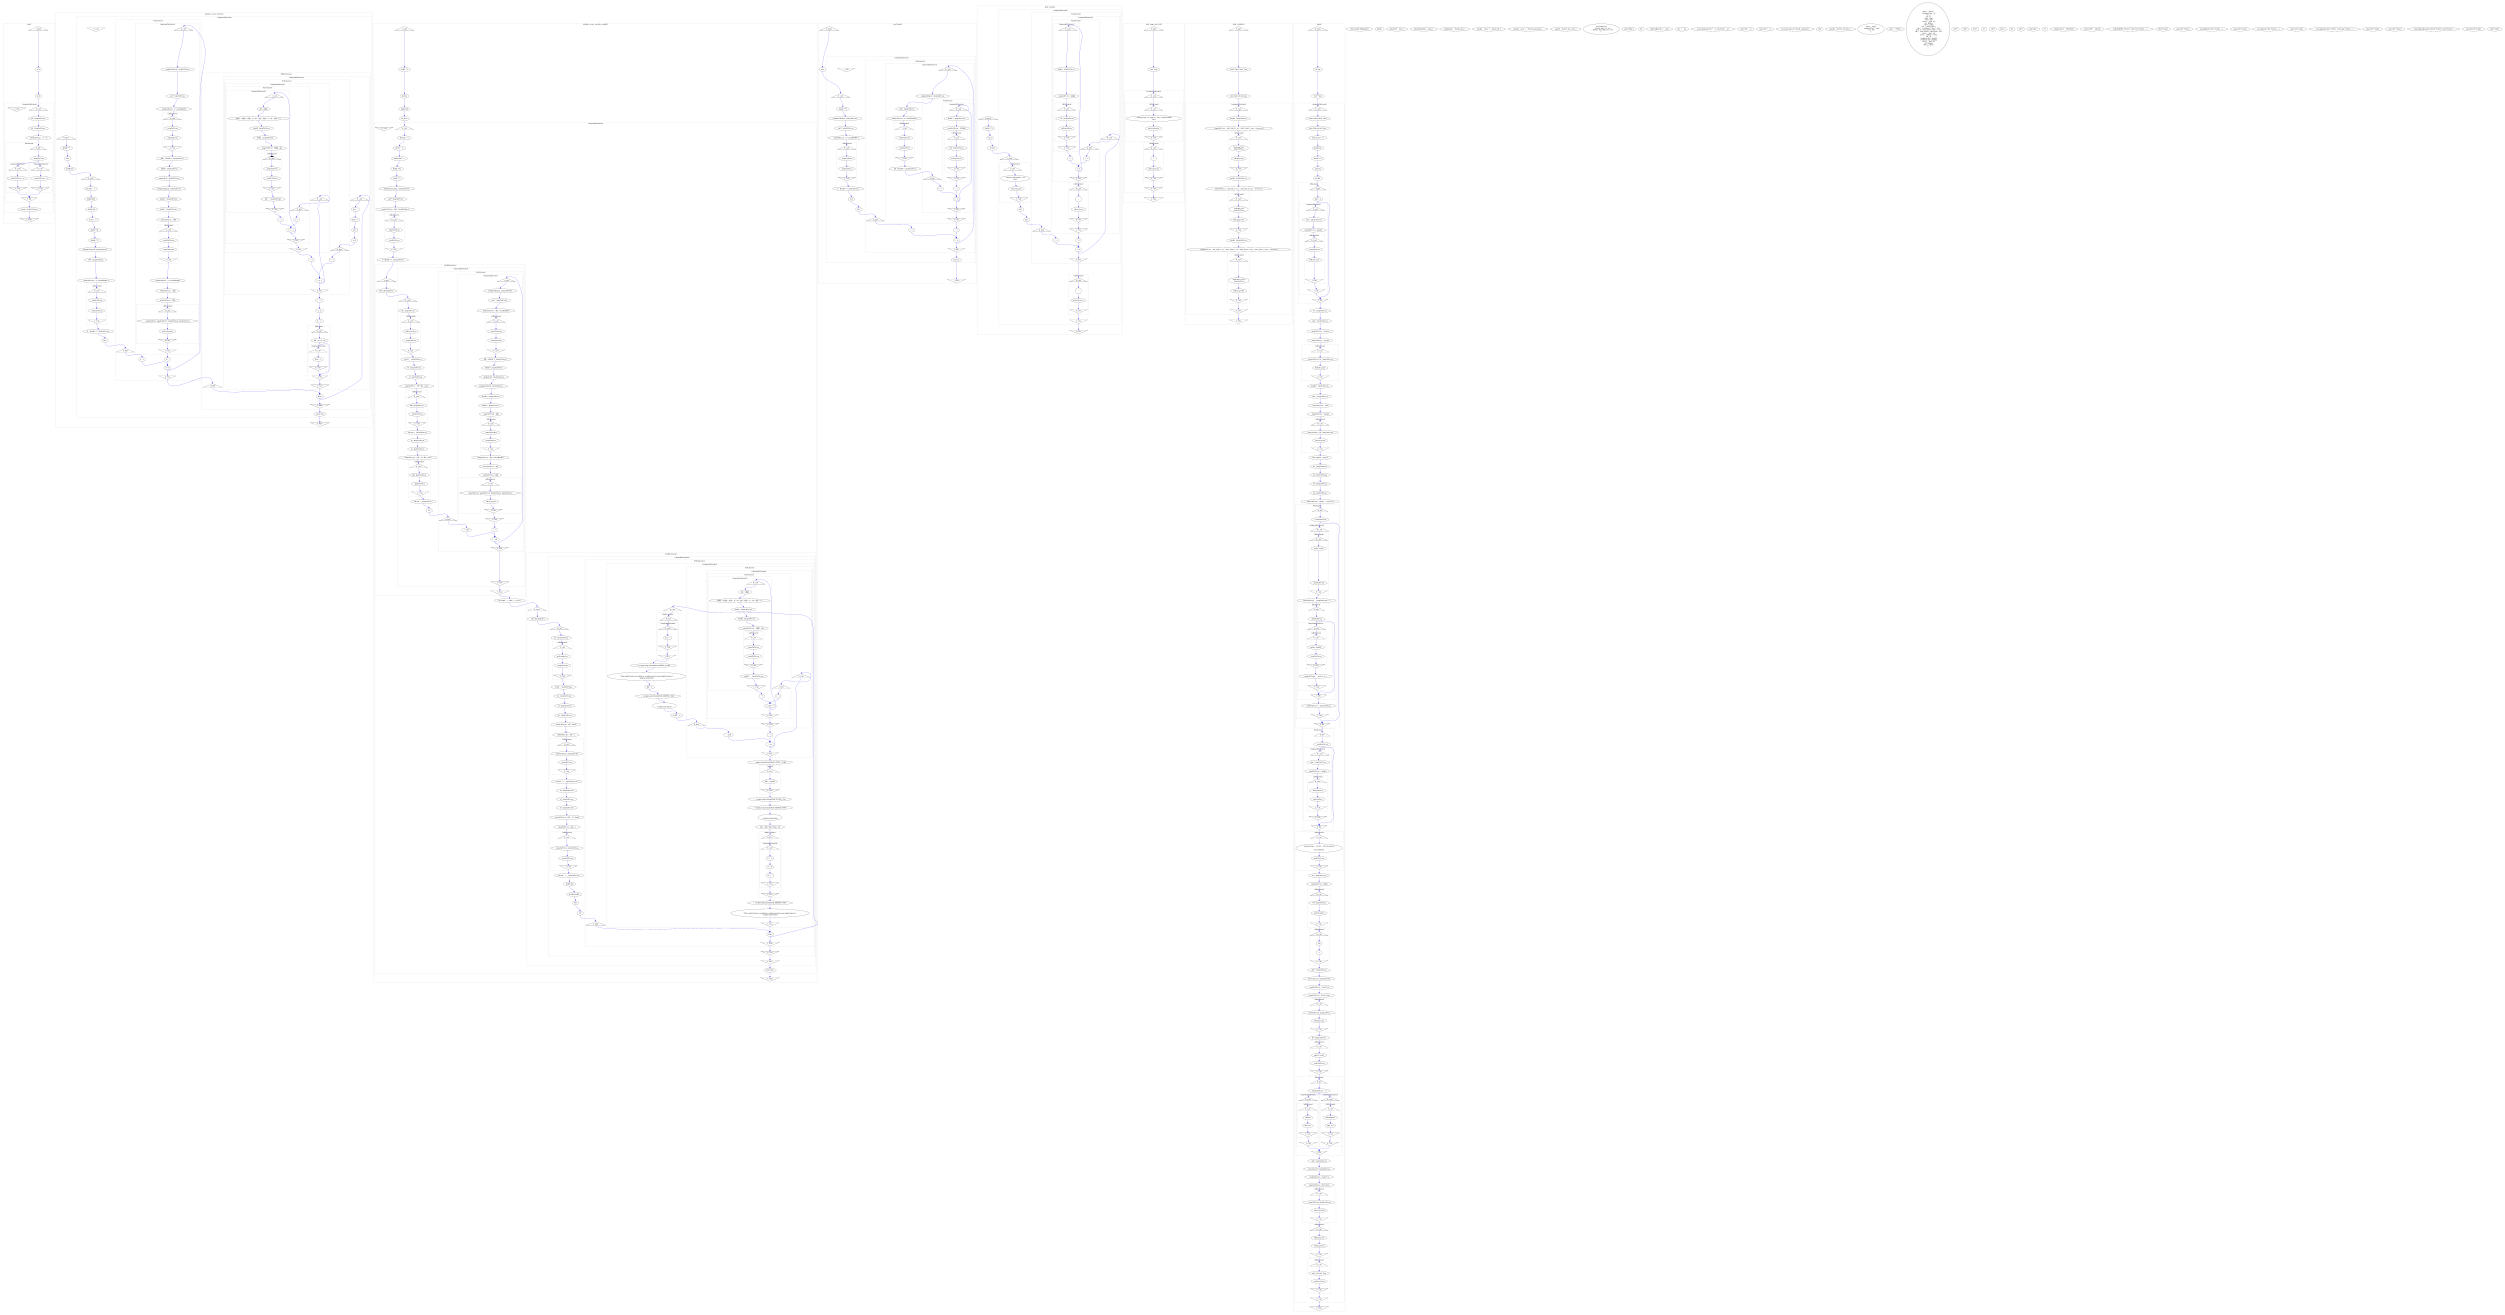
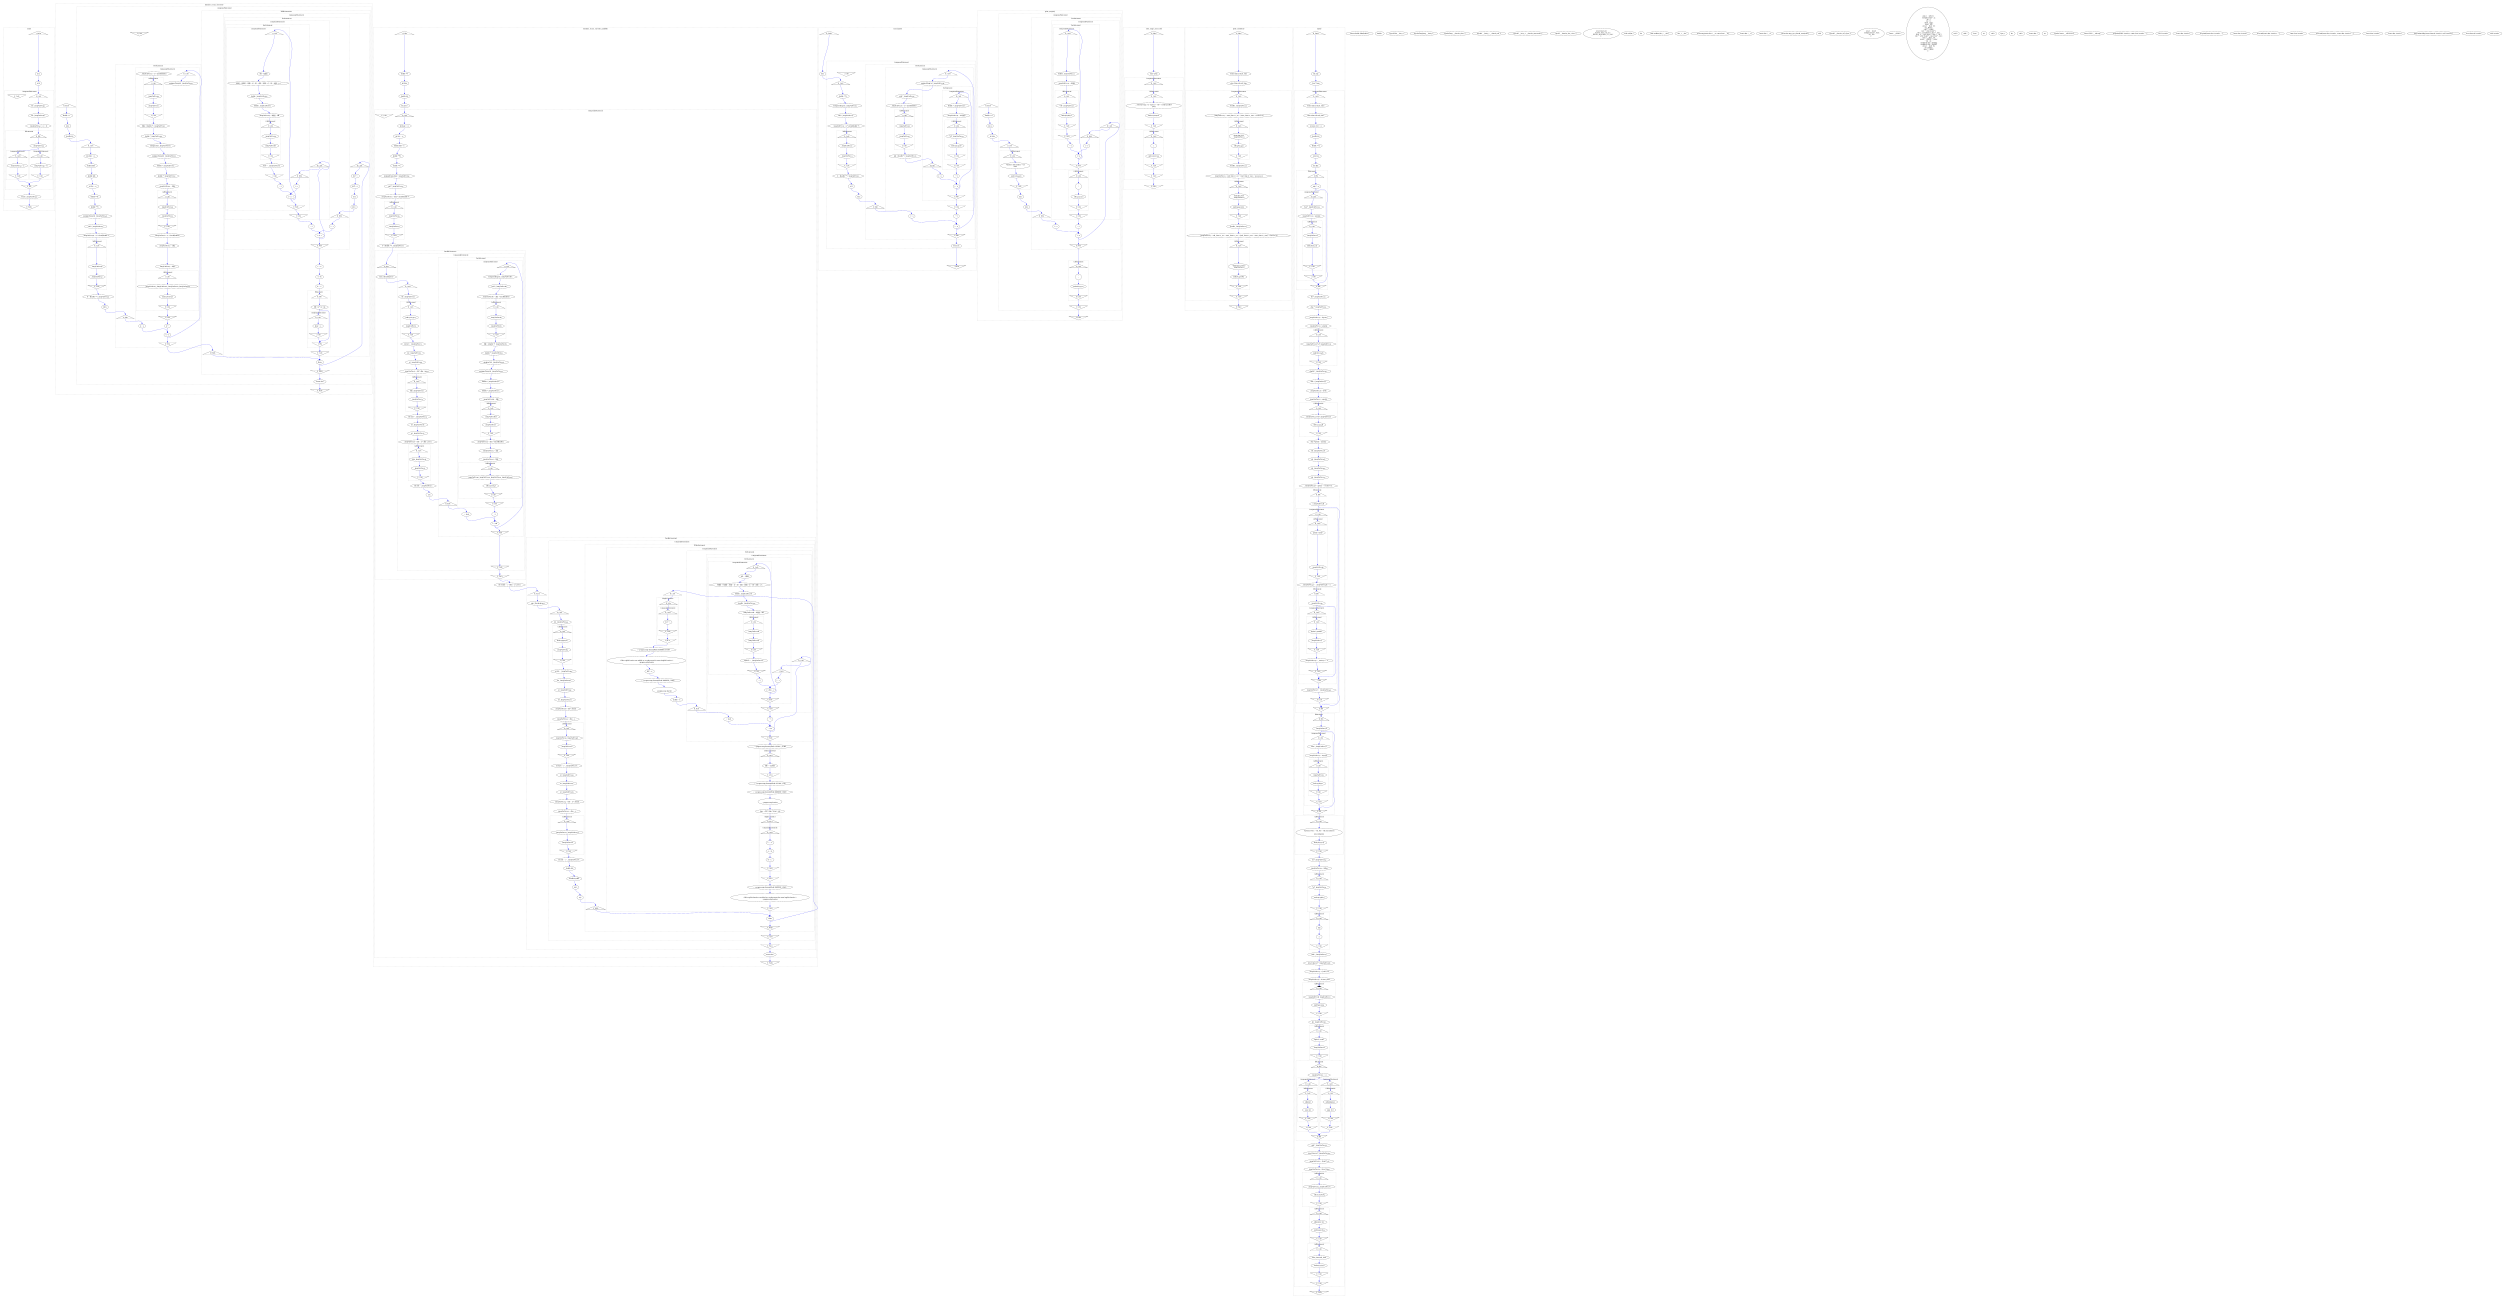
(177, 96) -> none
(770, 767) -> (770, 751)
